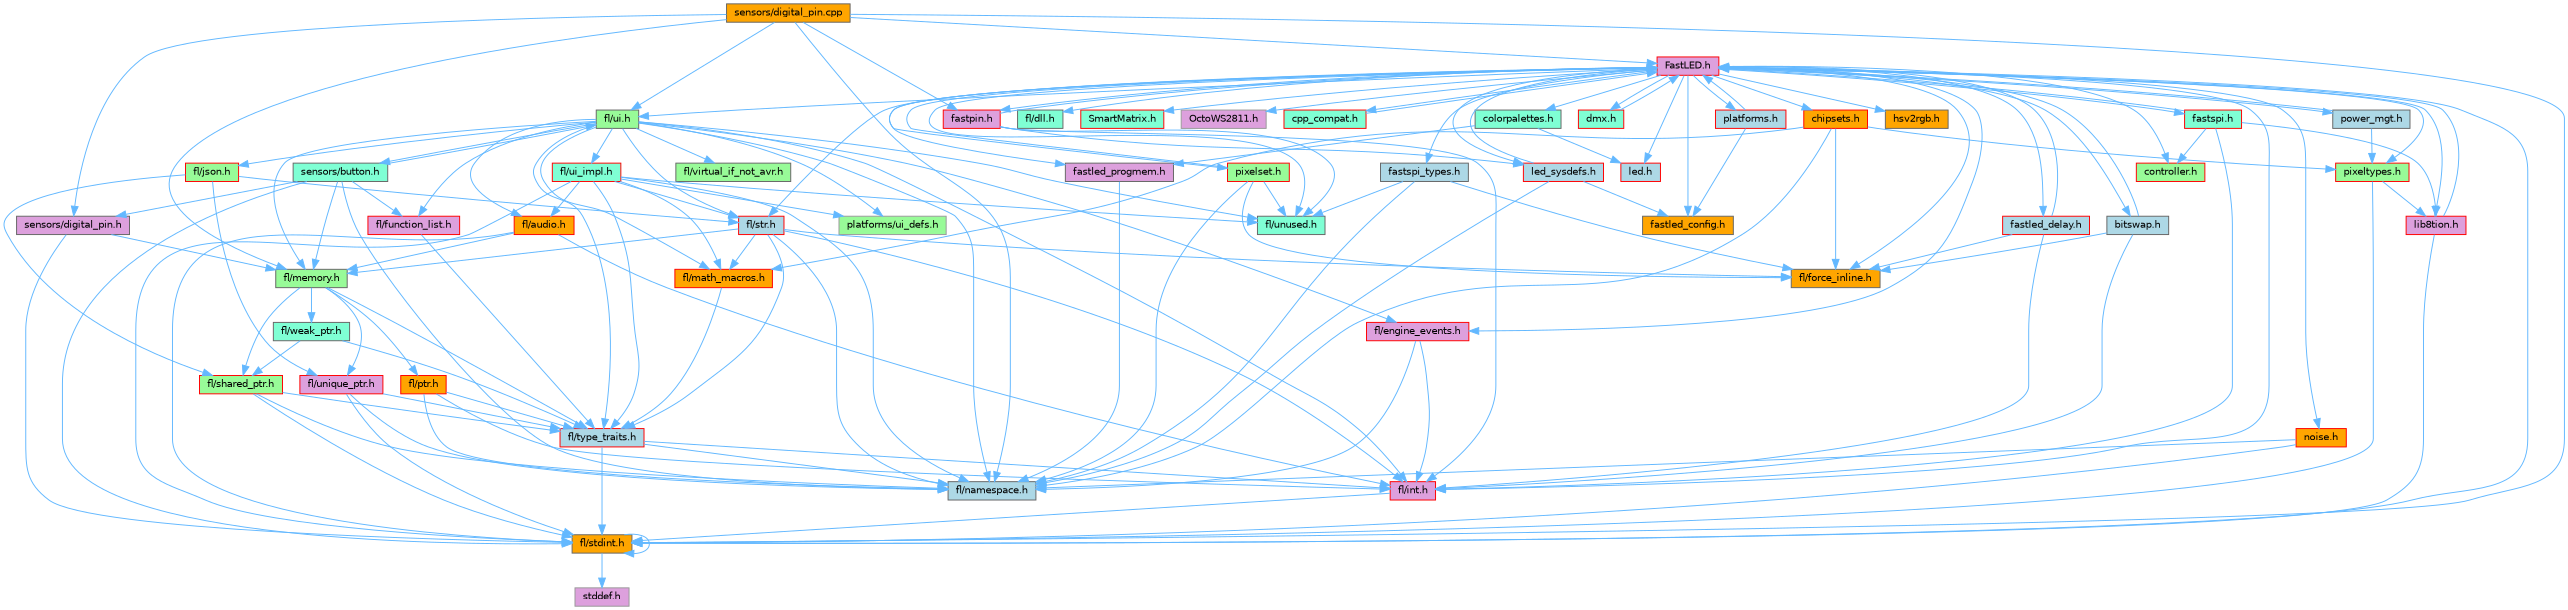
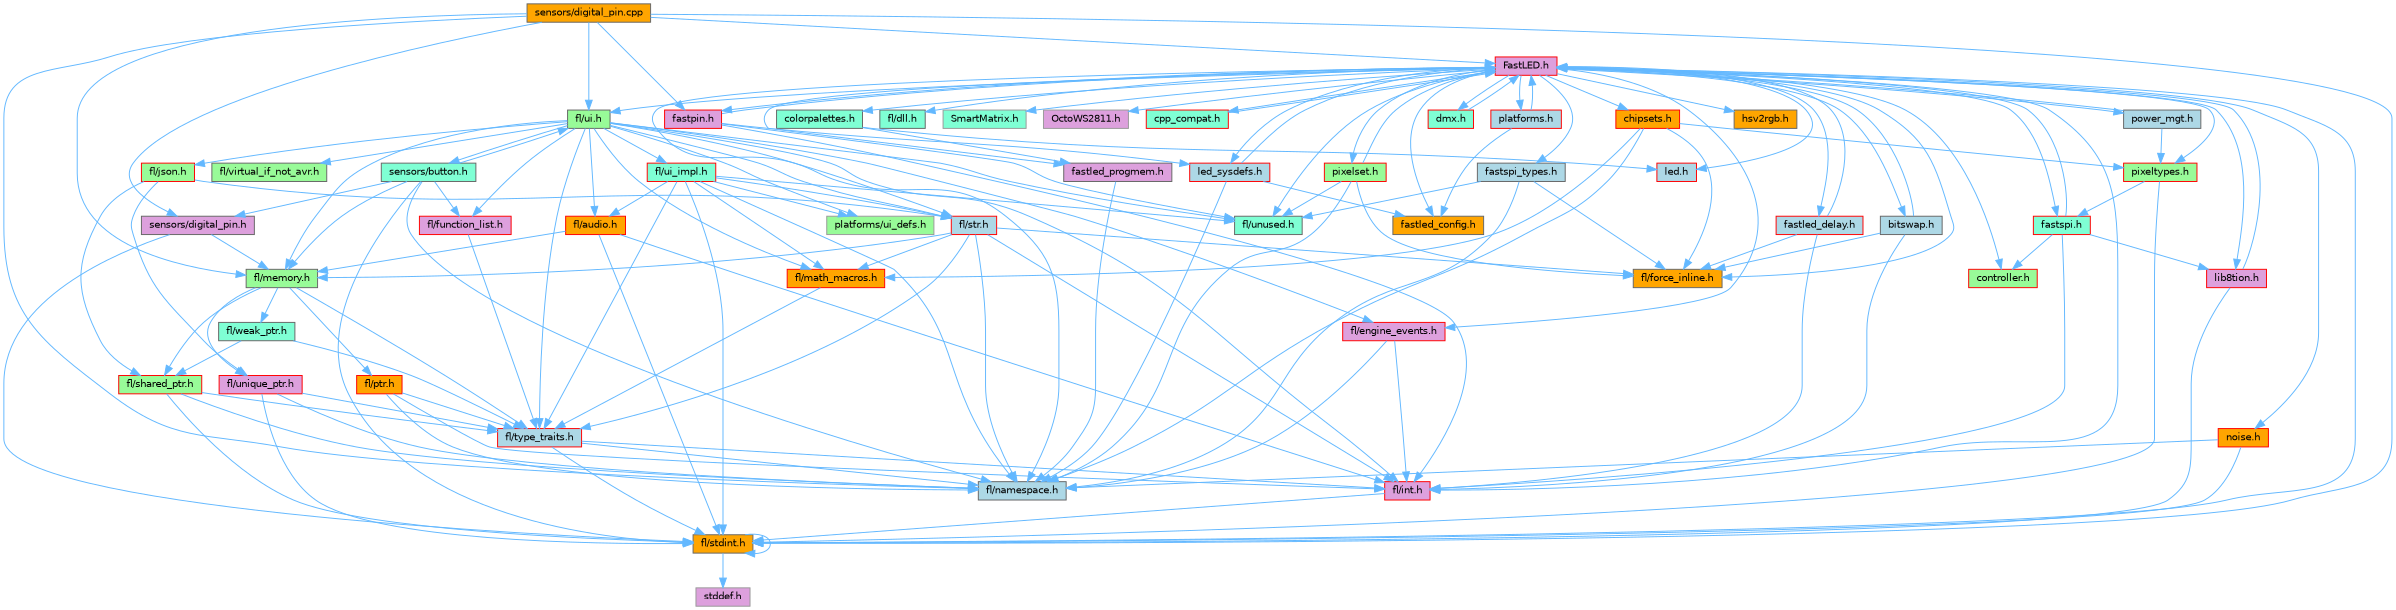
(1122, 119) -> (985, 119)
(2400, 196) -> (2118, 195)
